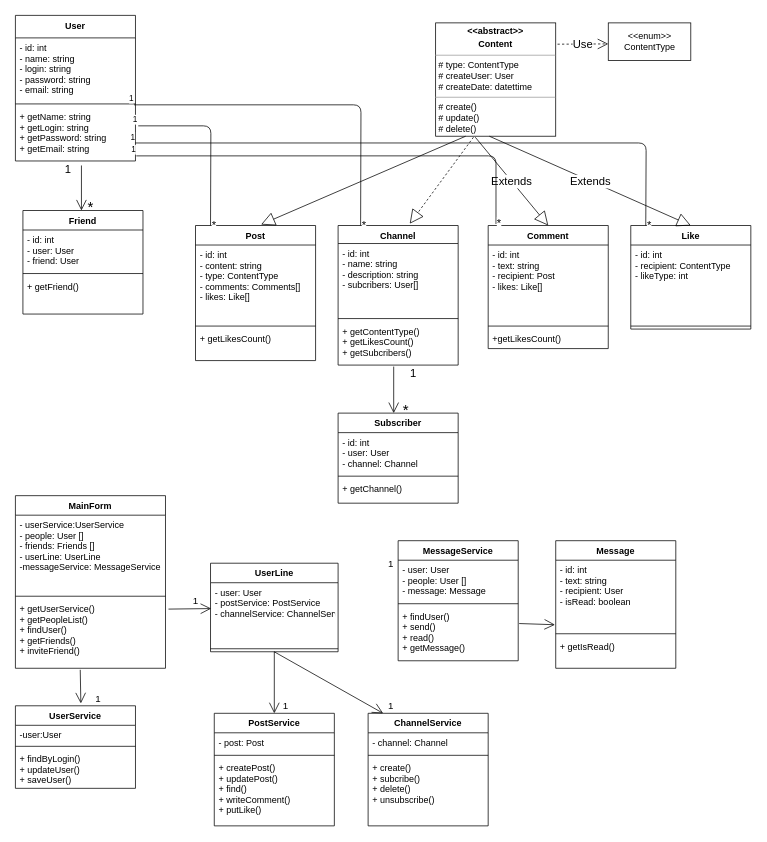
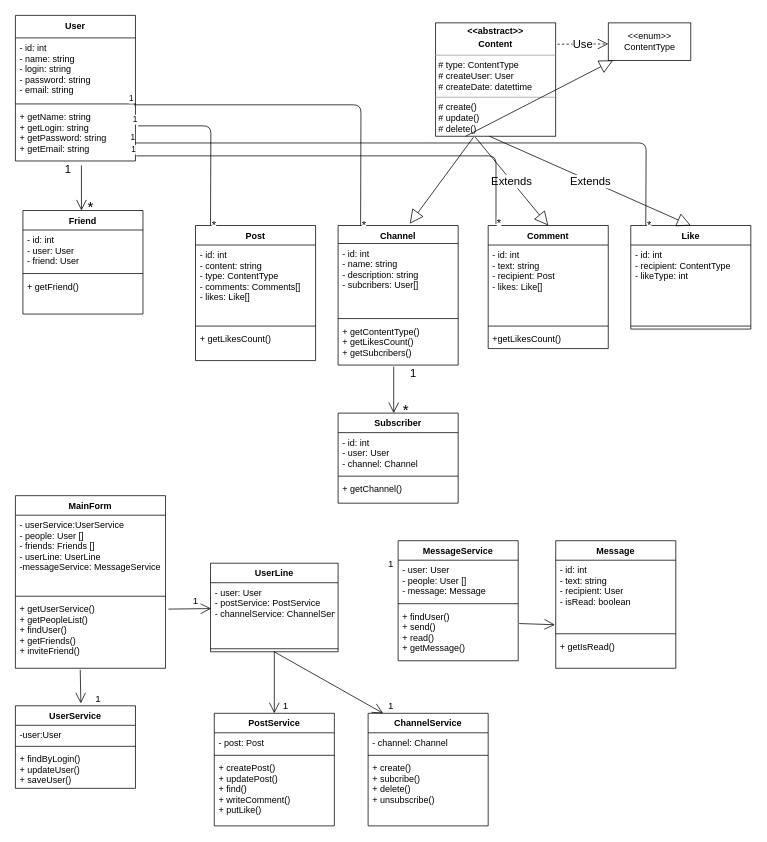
(446, 174) -> (446, 174)
(346, 188) -> (533, 101)
